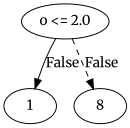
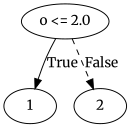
(63, 64) -> (63, 64)
(100, 106) -> (100, 106)
